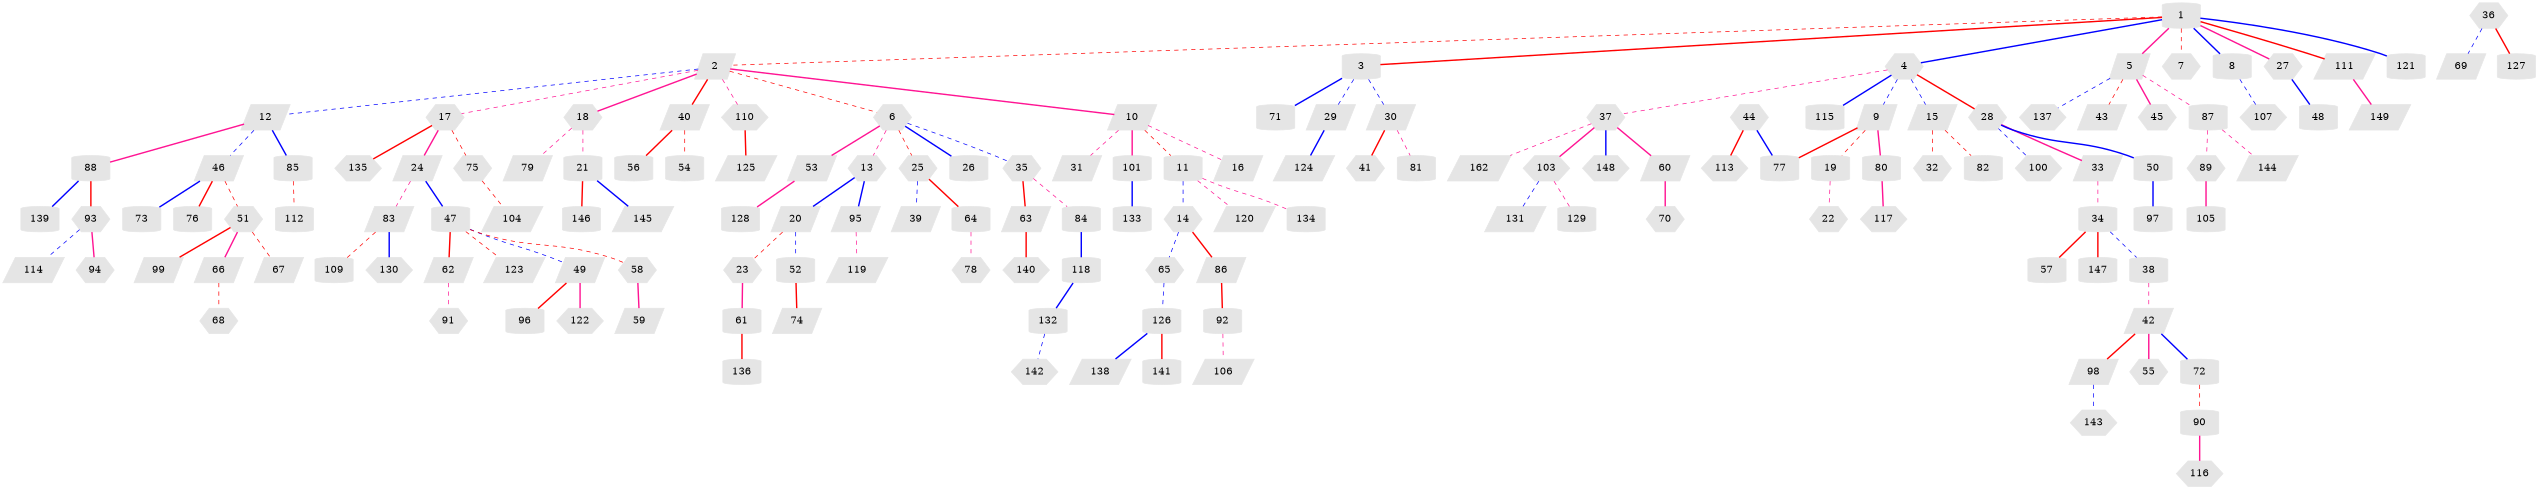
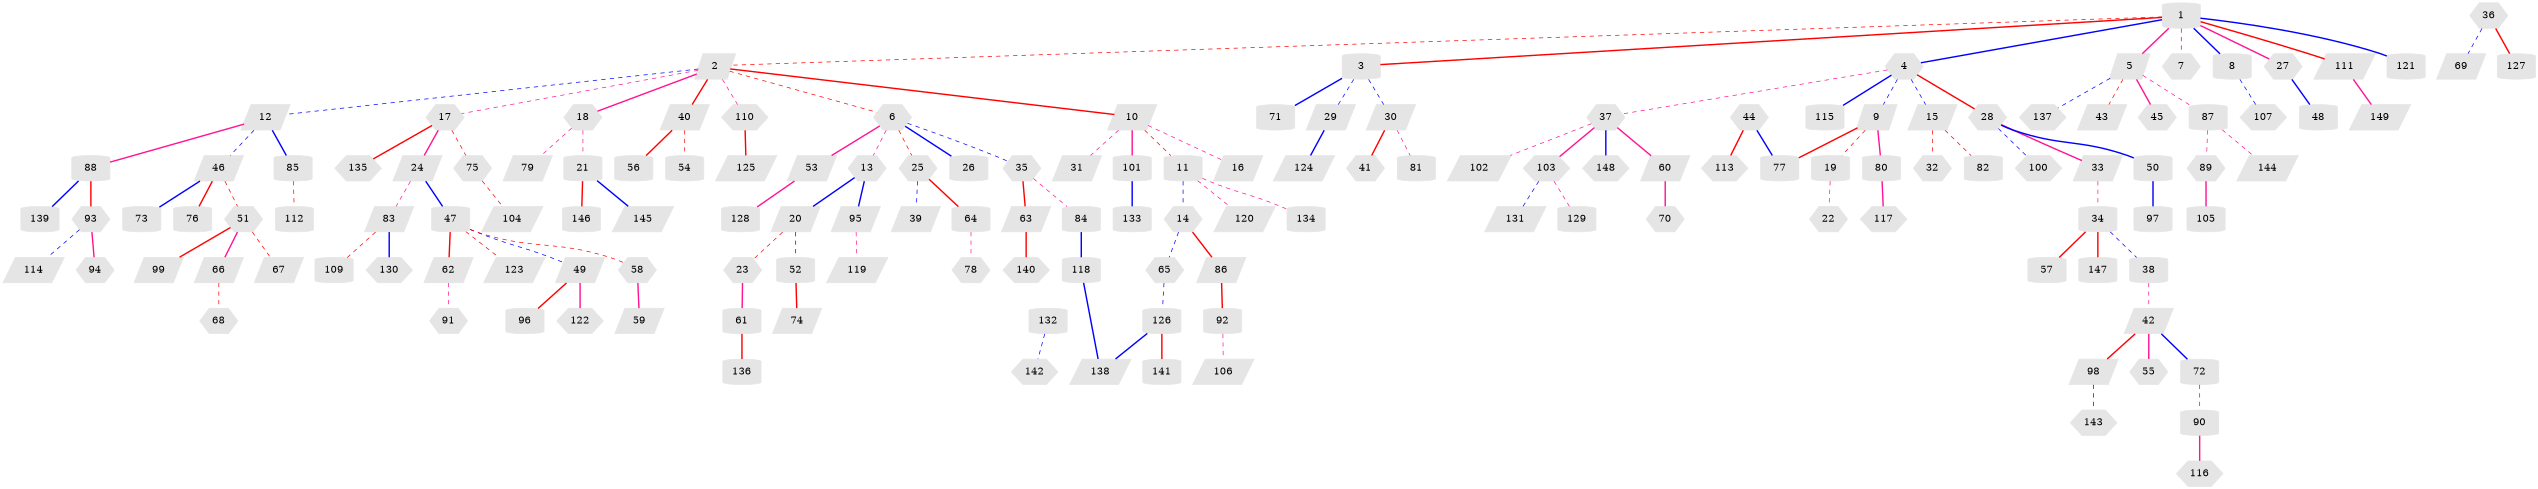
(922, 92) -> (922, 92)
(1479, 168) -> (1479, 168)
(1065, 296) -> (1091, 321)
